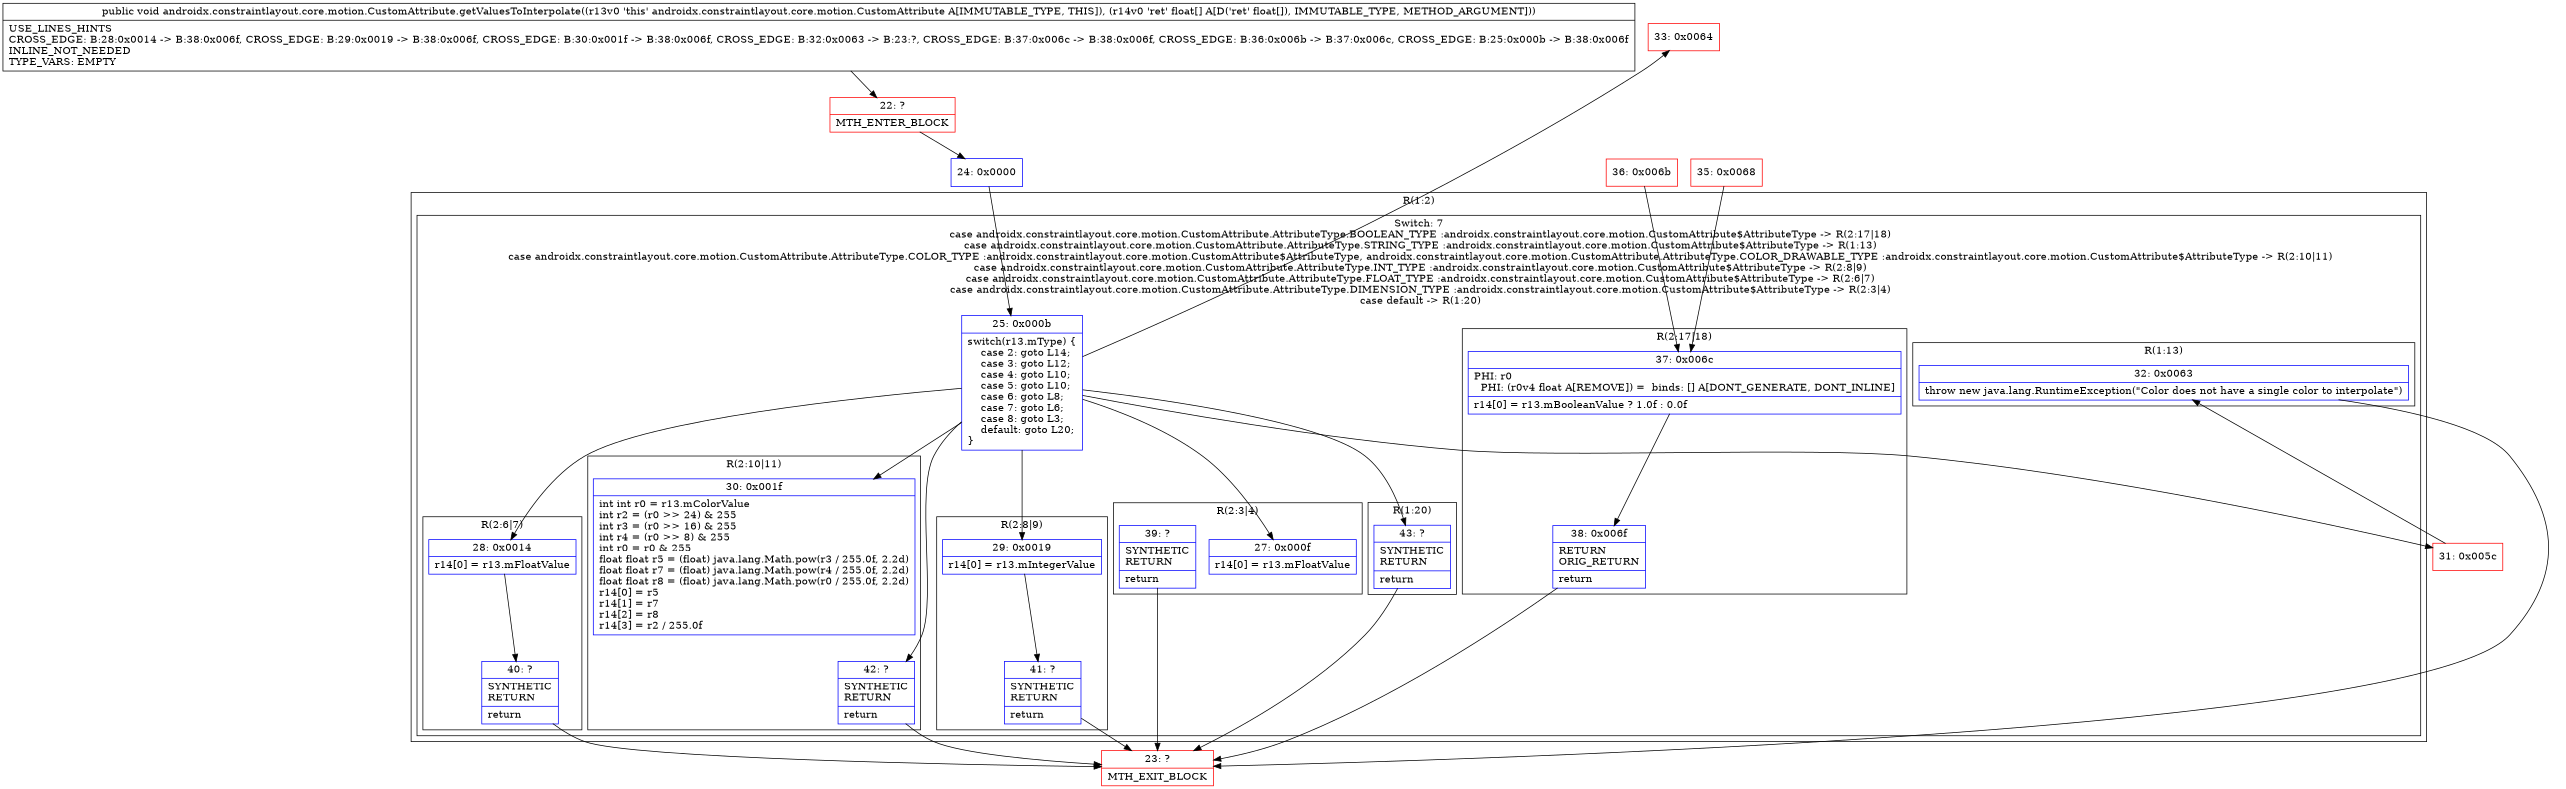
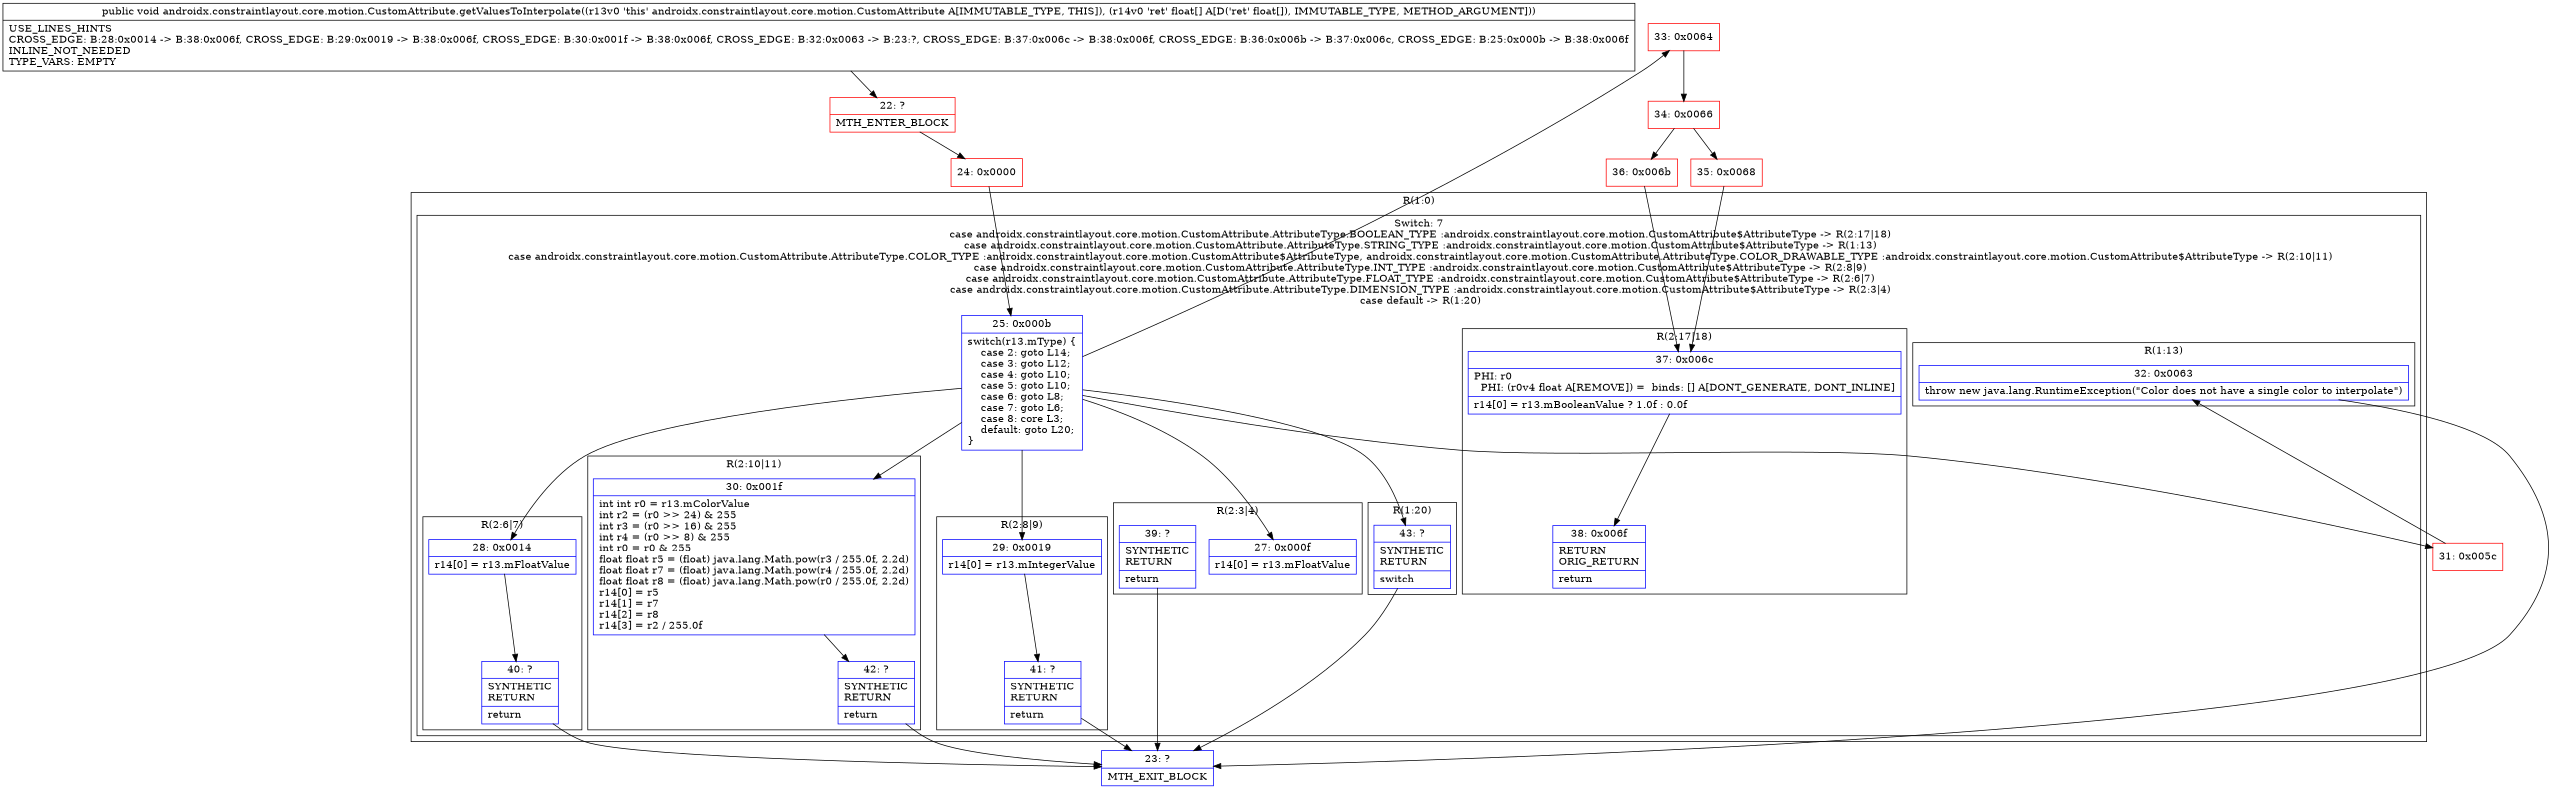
none -> (1684, 115)
(987, 173) -> (987, 173)
(1419, 201) -> (1419, 201)
(1016, 419) -> (1015, 419)
(926, 535) -> (834, 645)
(1397, 579) -> (1397, 579)
(1397, 689) -> none
(1158, 768) -> (1158, 768)
